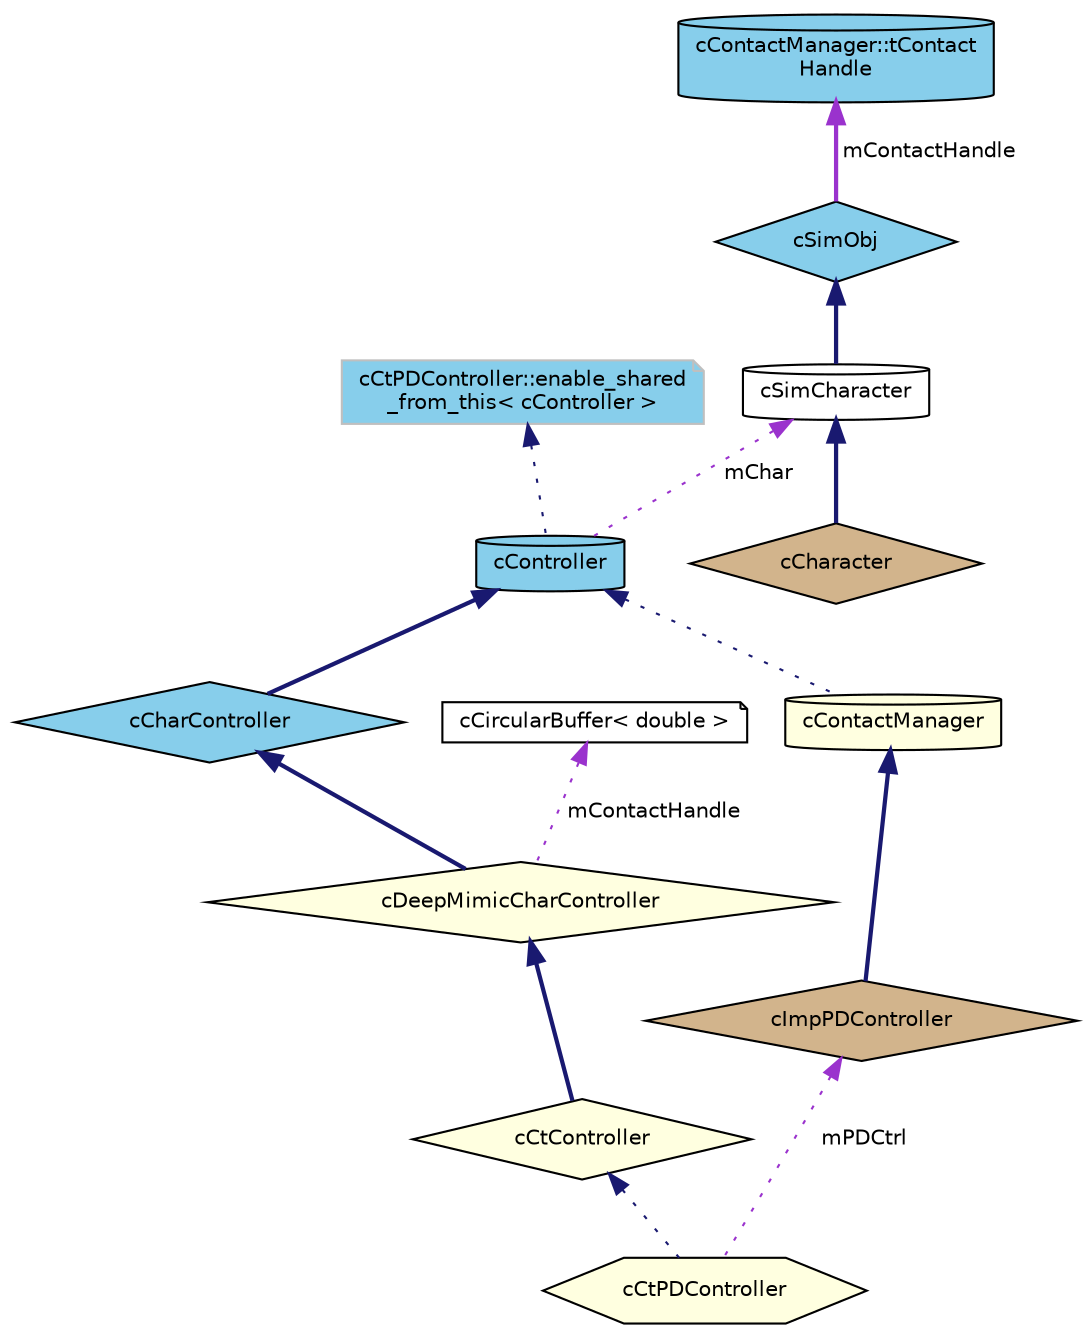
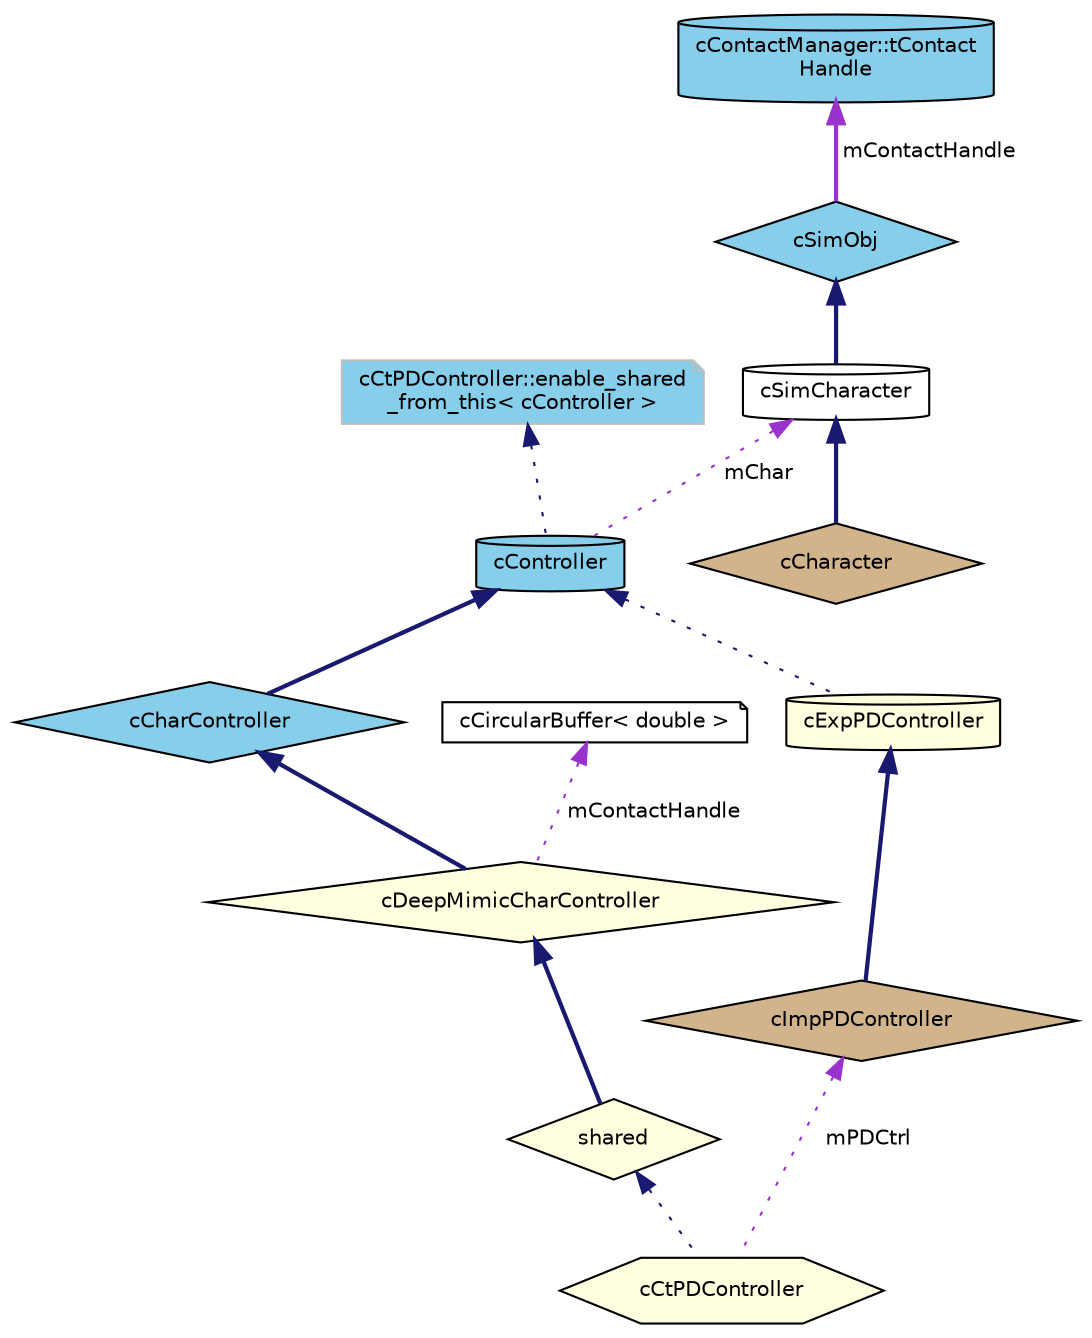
(893, 722) -> (893, 722)
(582, 1139) -> (614, 1139)
